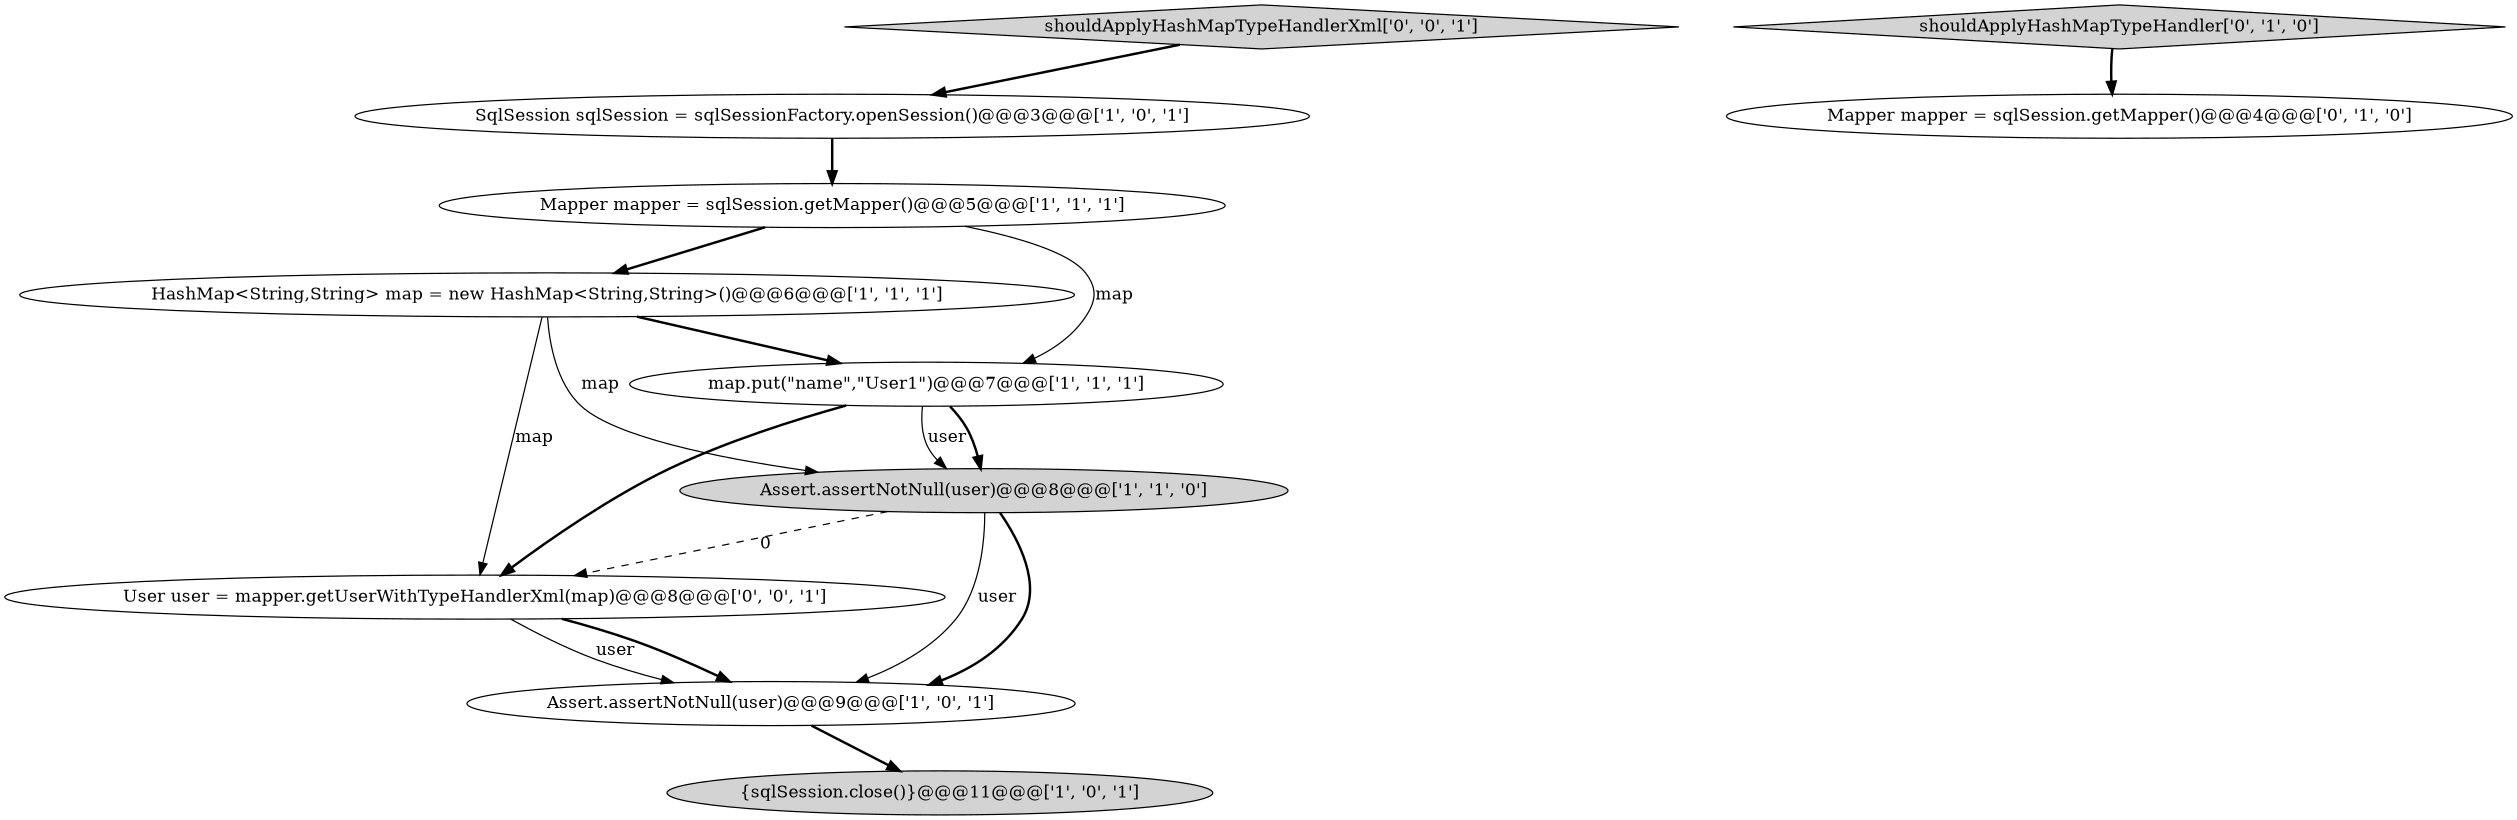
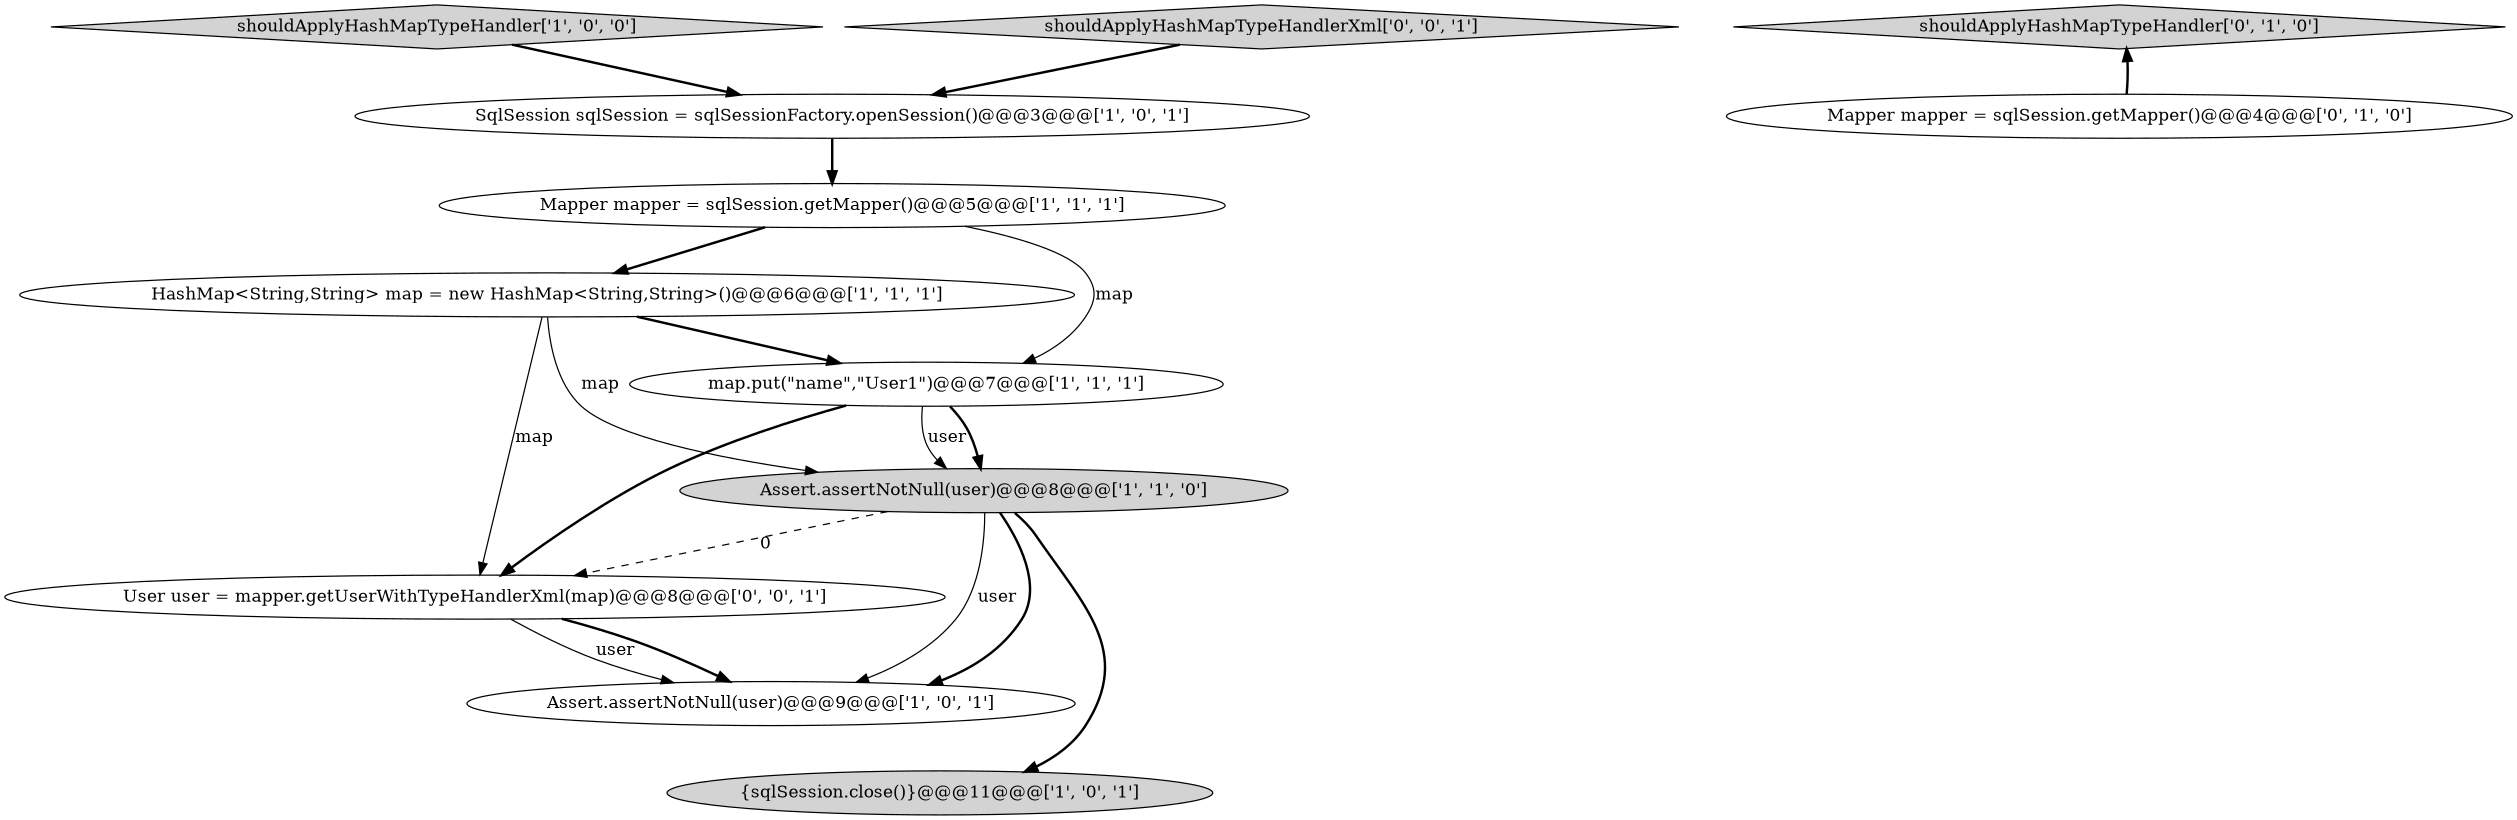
none -> (437, 27)
(2111, 65) -> (2128, 78)
(850, 745) -> (1100, 640)
